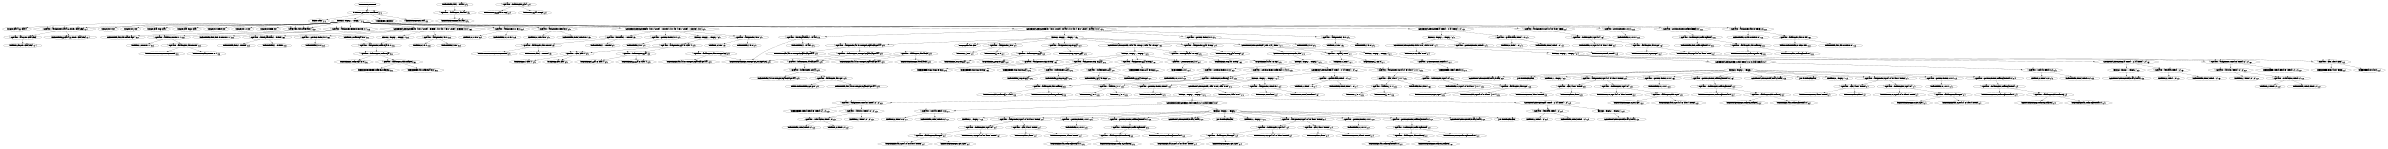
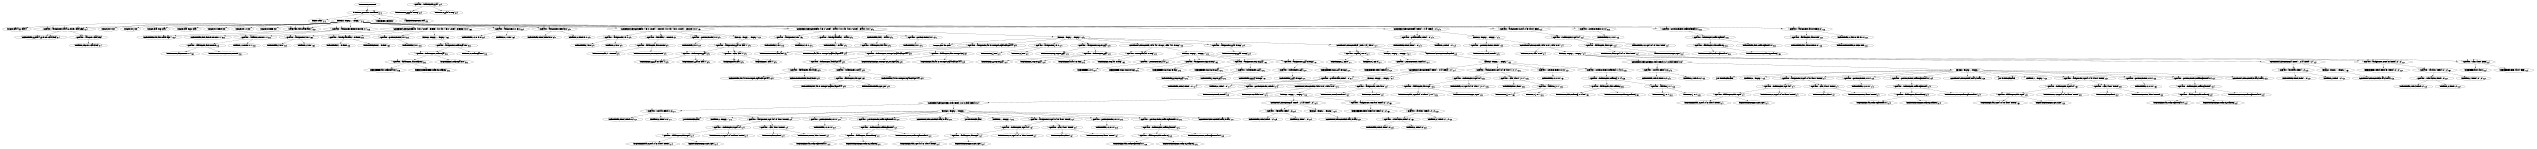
(366, 41) -> (463, 49)
(603, 46) -> none
(774, 47) -> (855, 41)
(862, 58) -> (816, 66)
